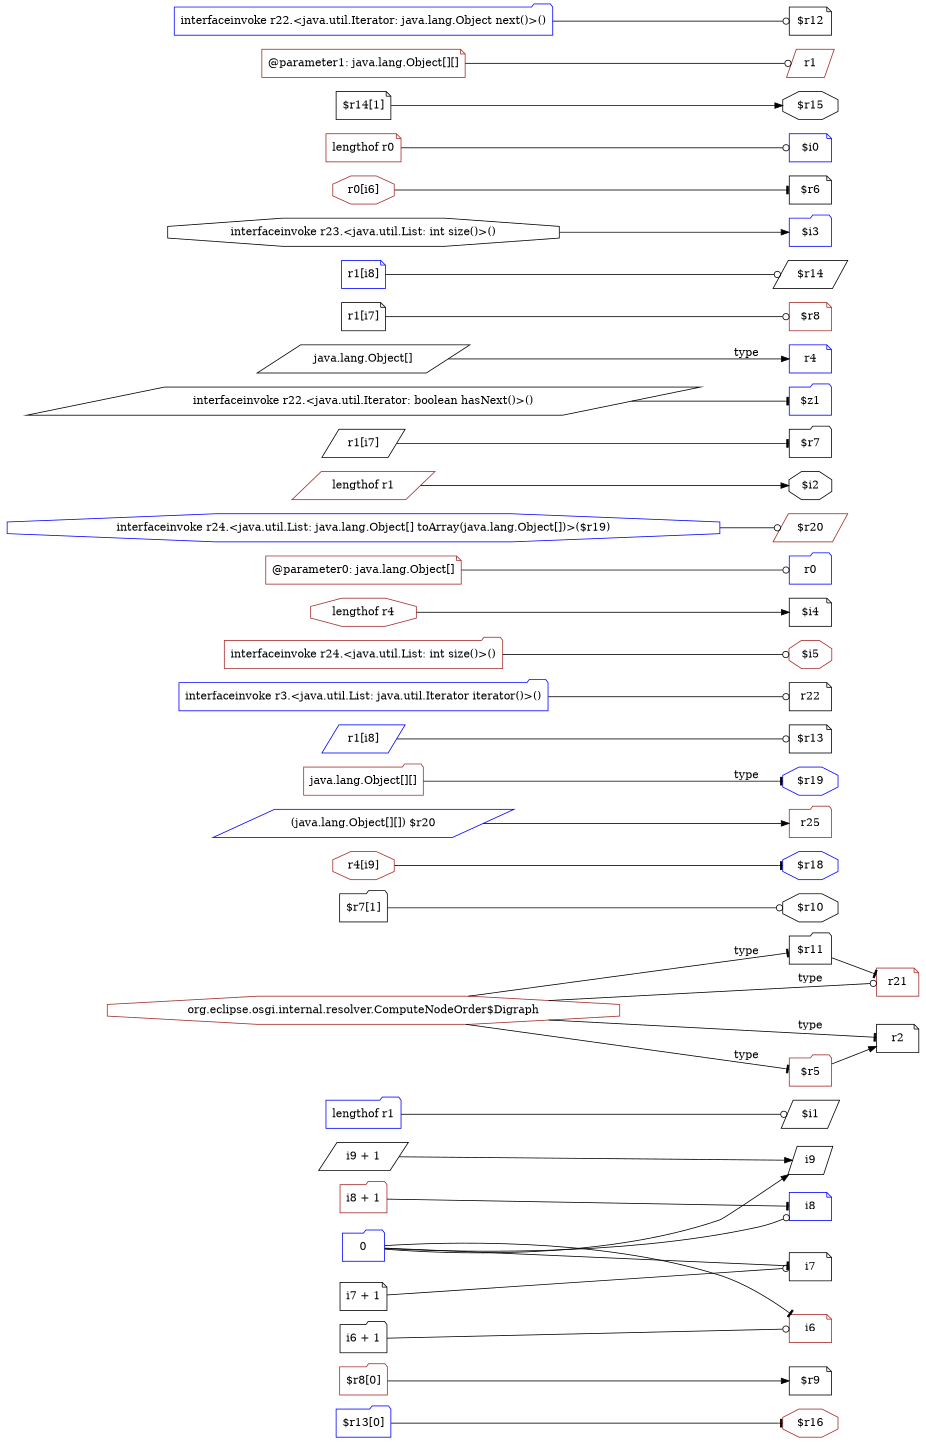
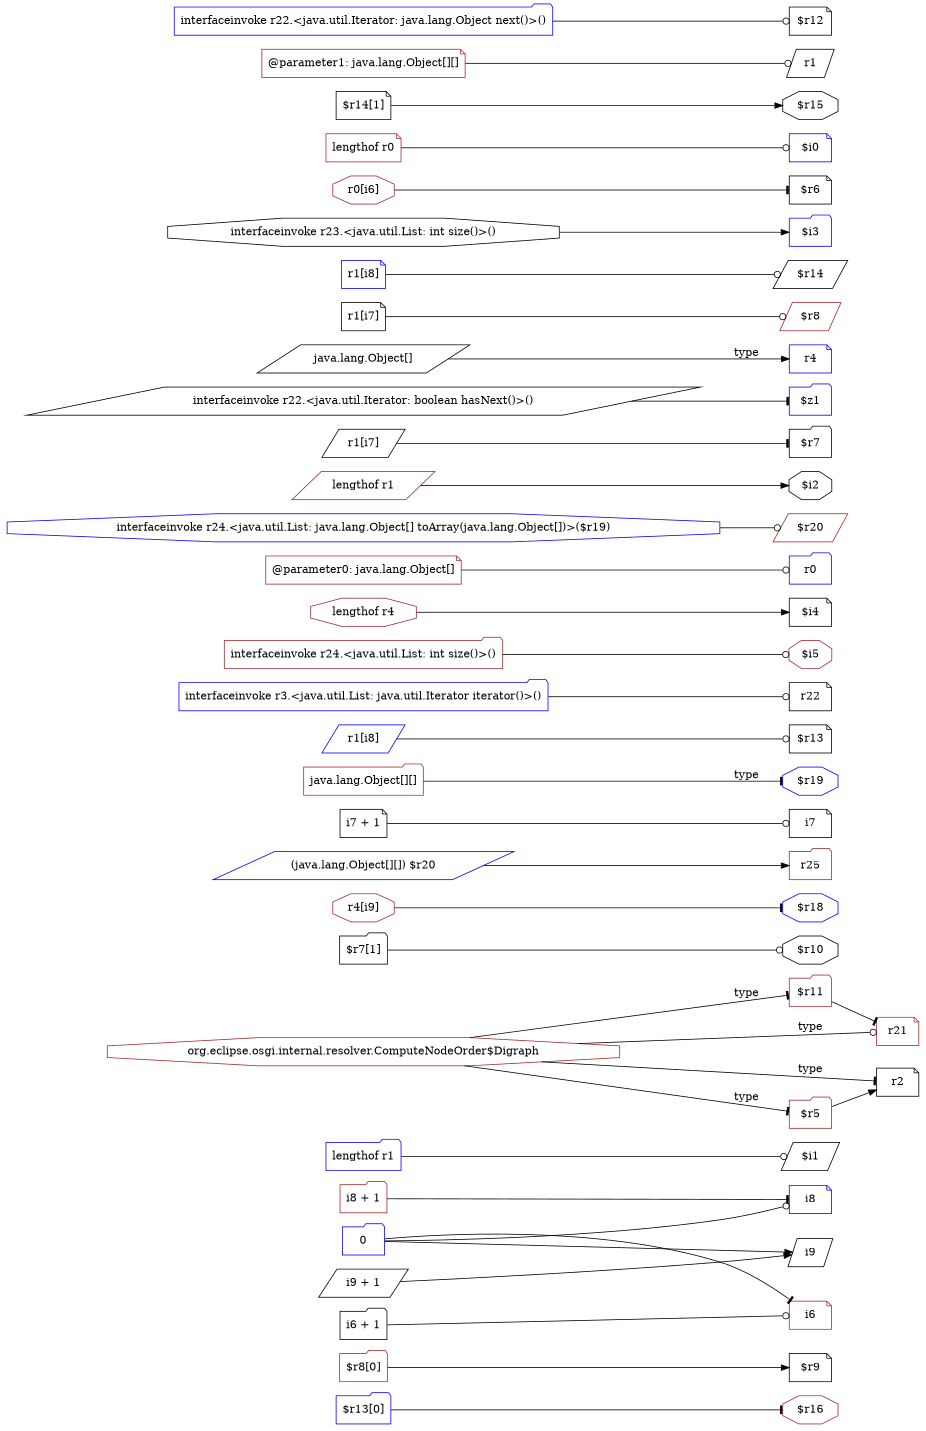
(810, 63) -> (810, 63)
(810, 317) -> (810, 317)
(810, 950) -> (810, 992)
(585, 1257) -> none
